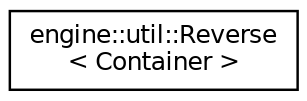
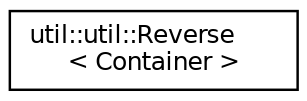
(154, 50) -> (154, 50)
